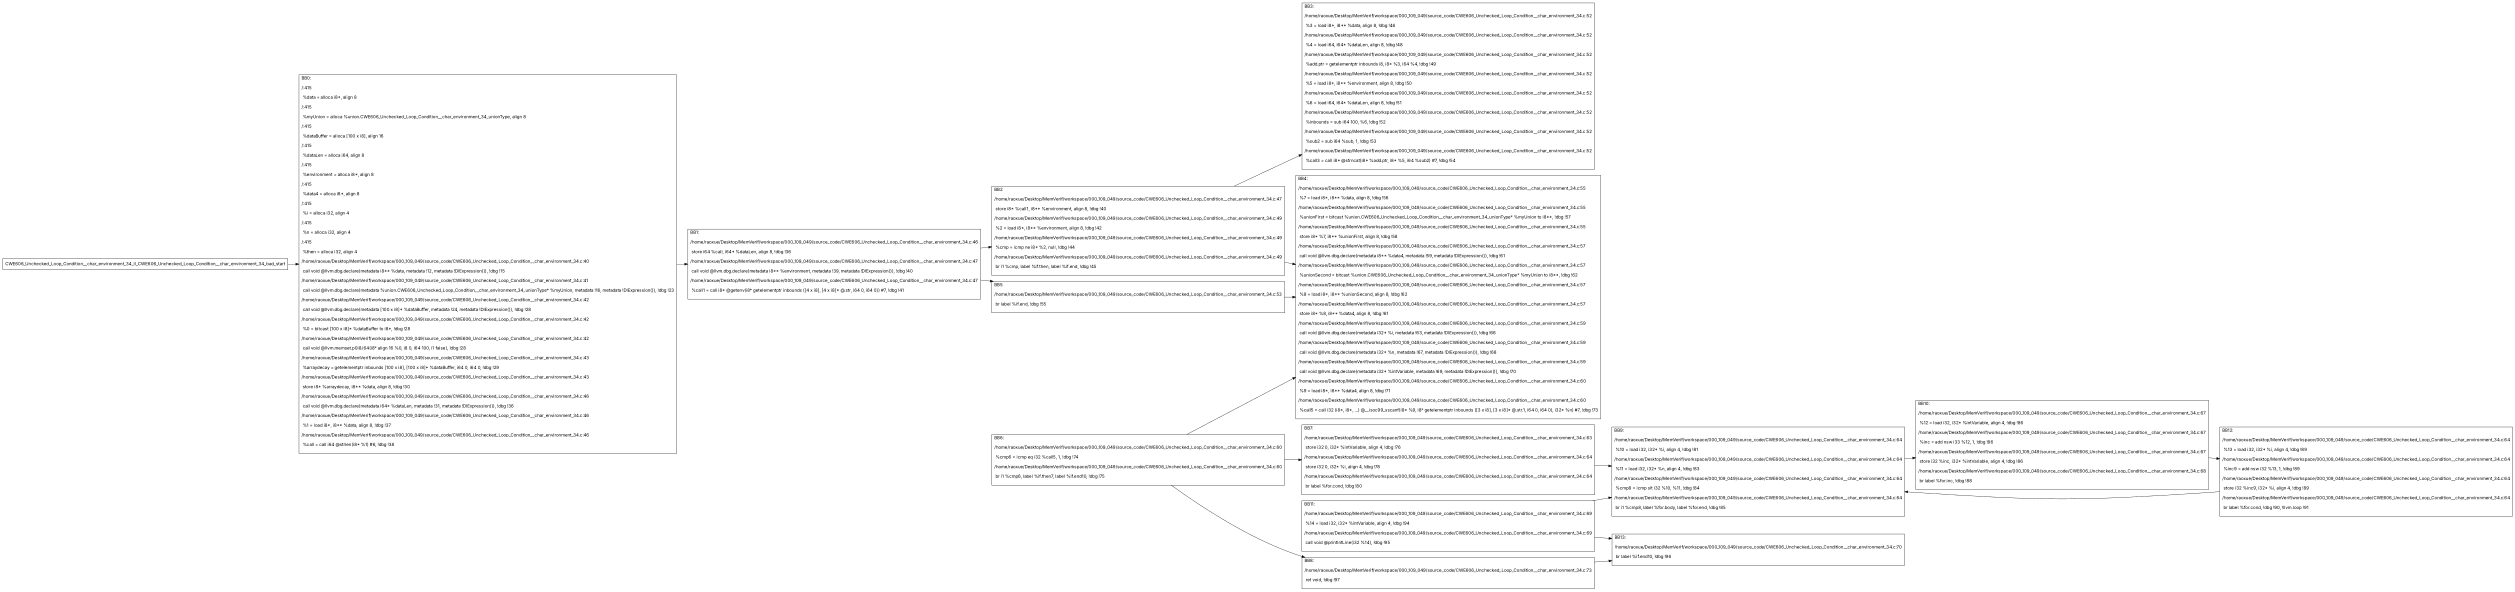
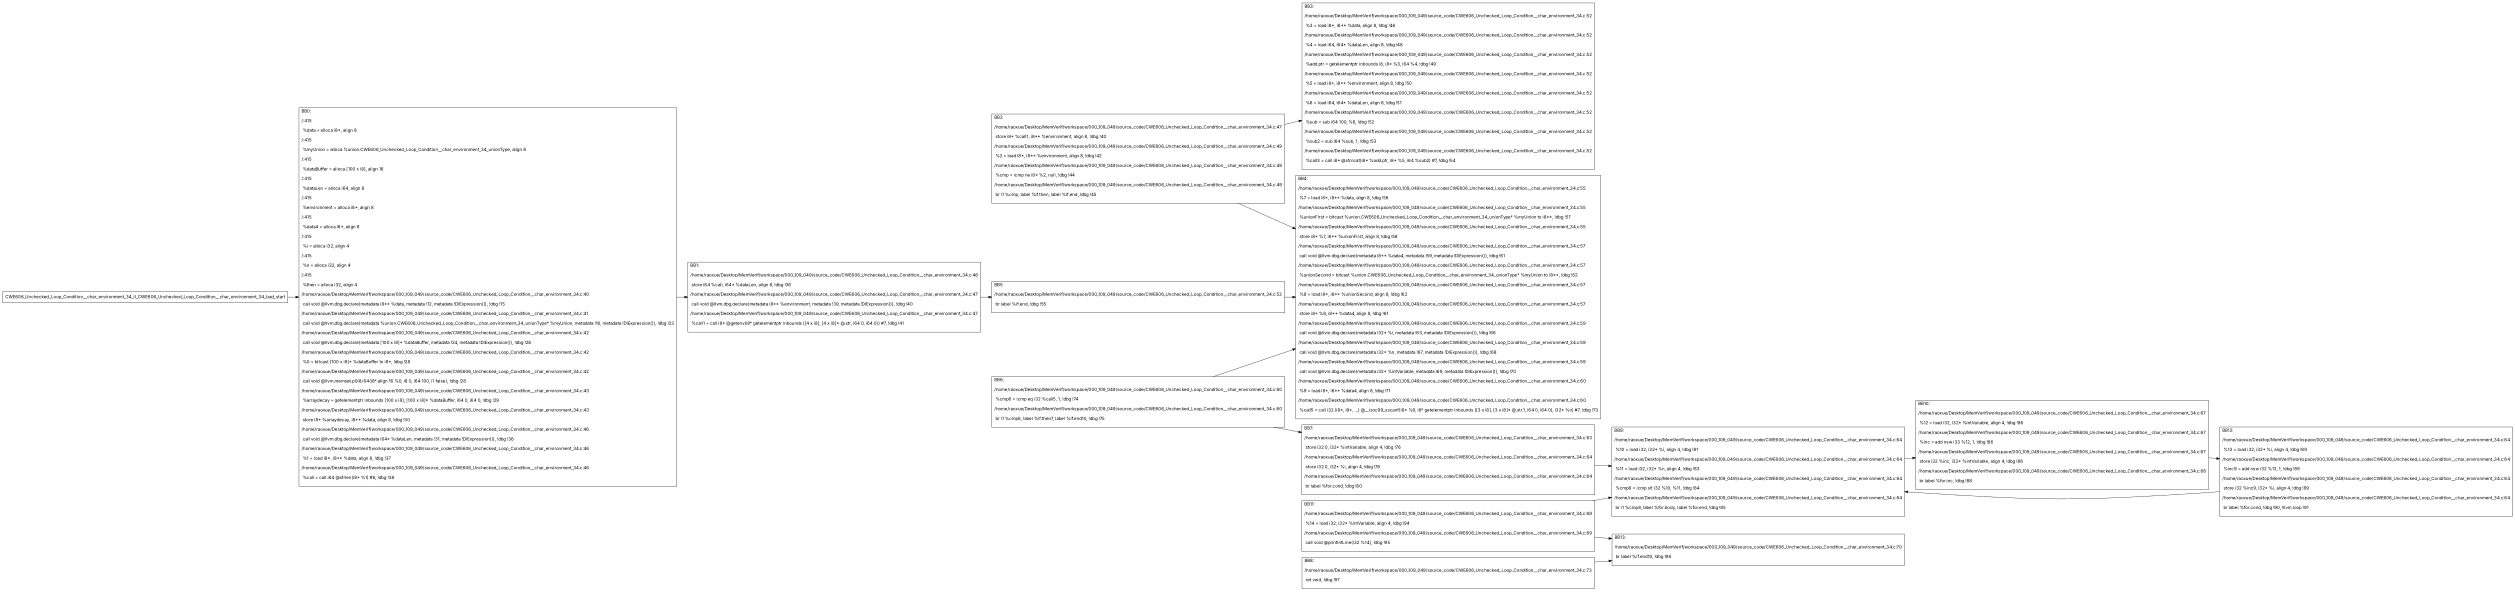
(1345, 122) -> (1339, 122)
(985, 248) -> none
(1234, 526) -> none
